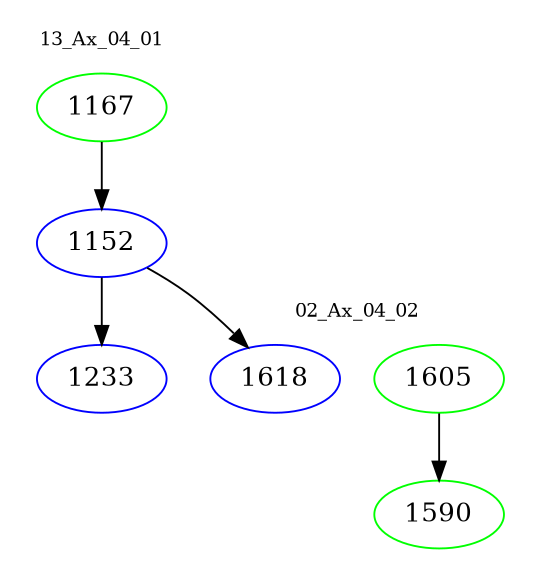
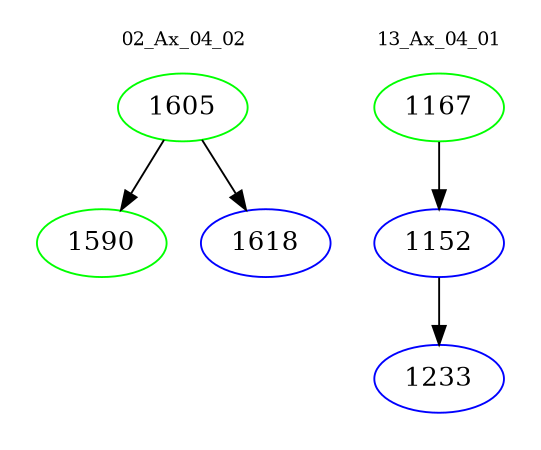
(208, 309) -> (219, 167)
